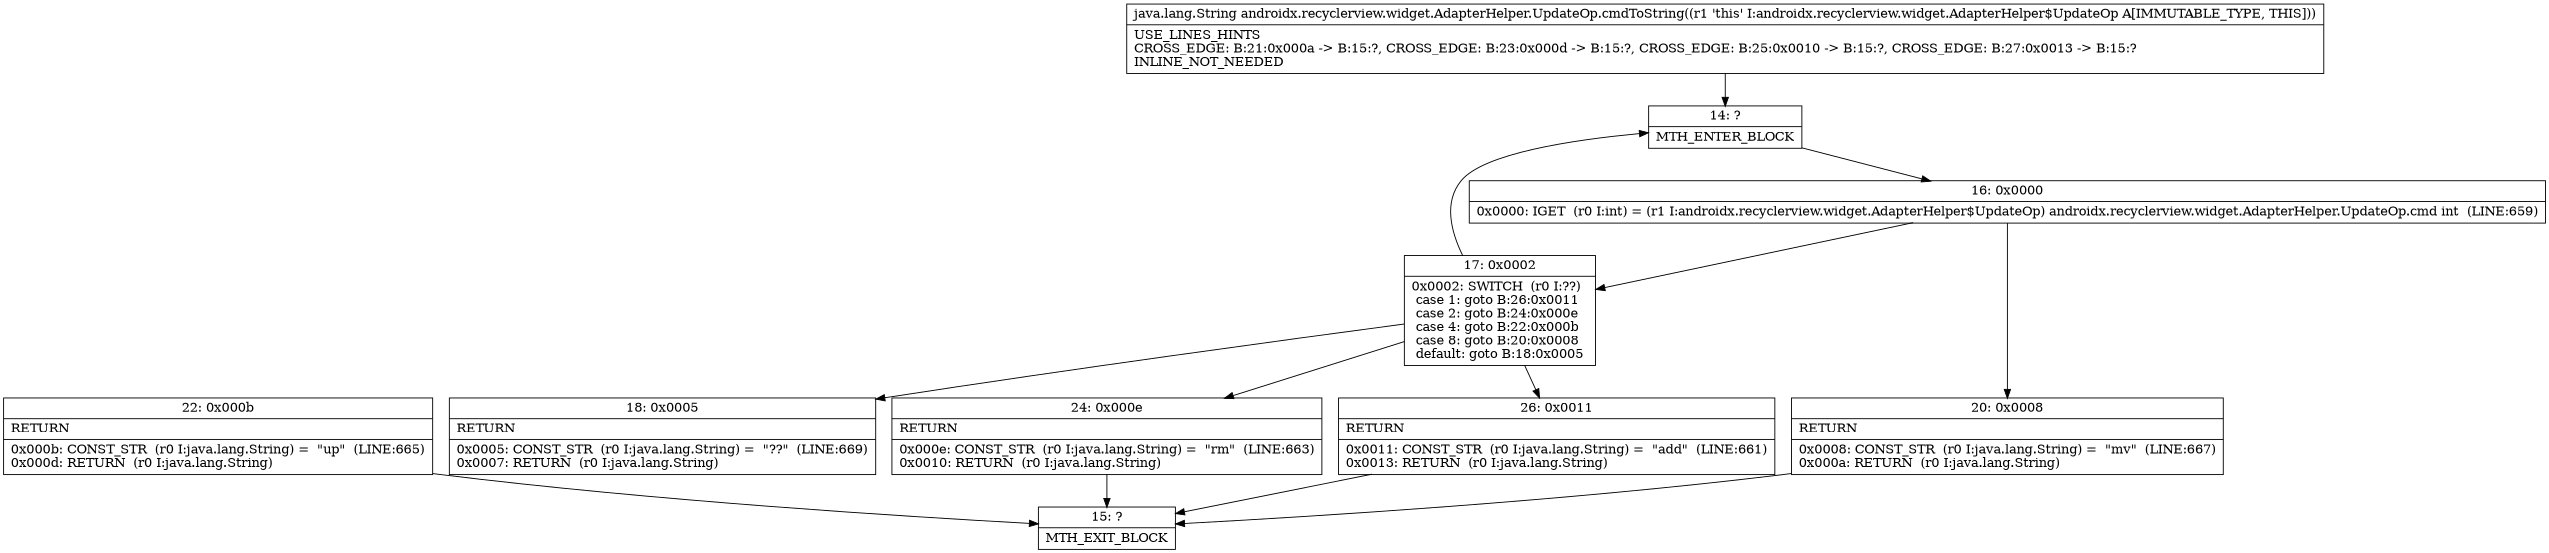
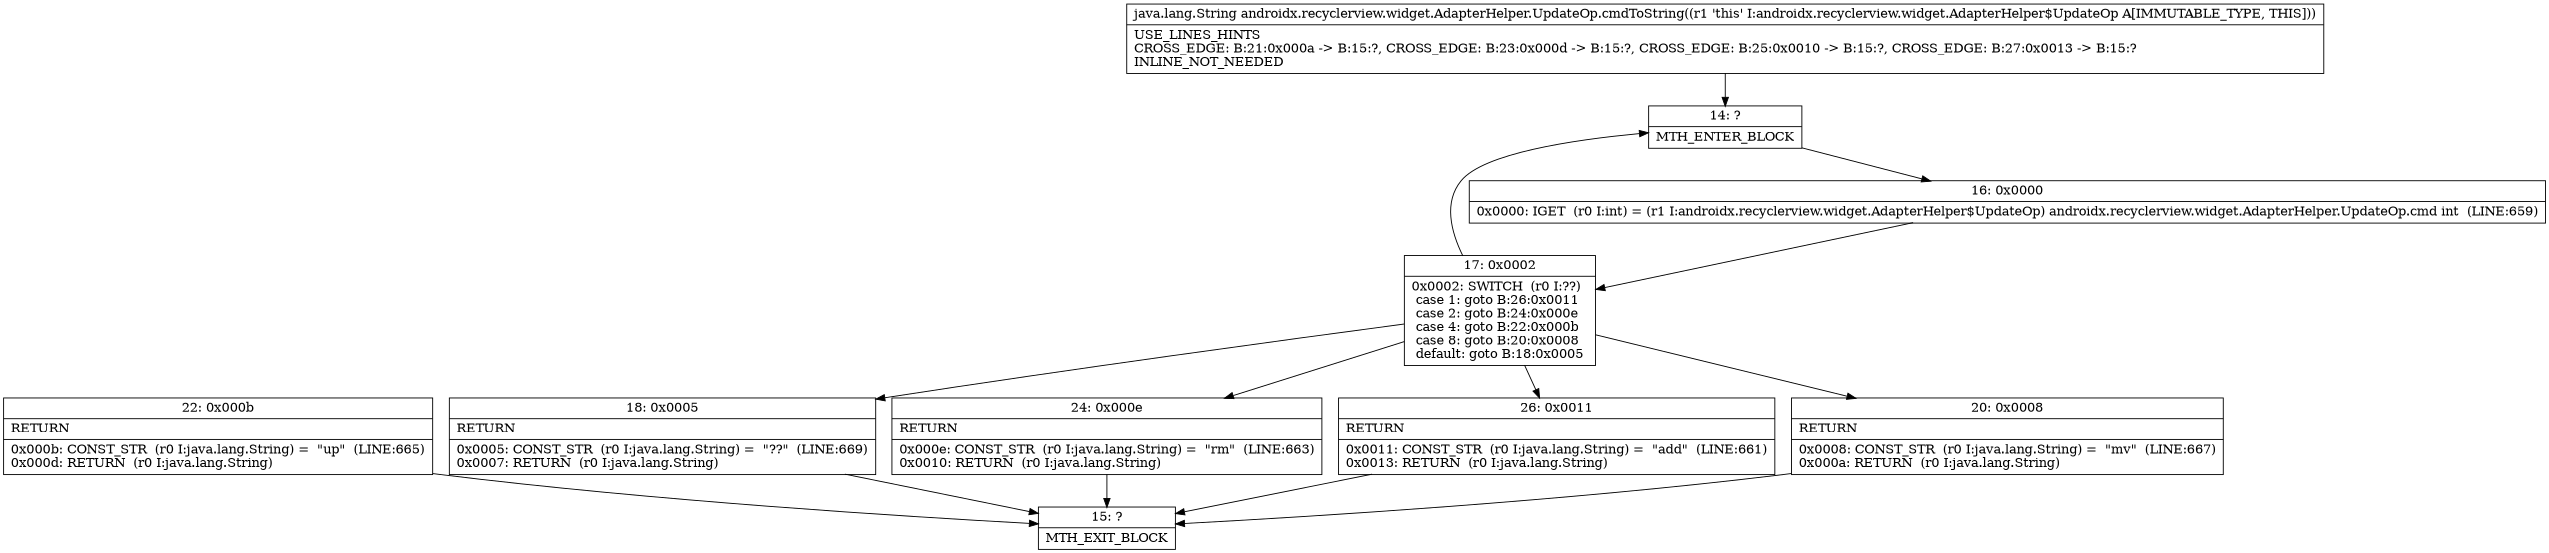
(2007, 306) -> (1721, 365)
none -> (937, 493)
